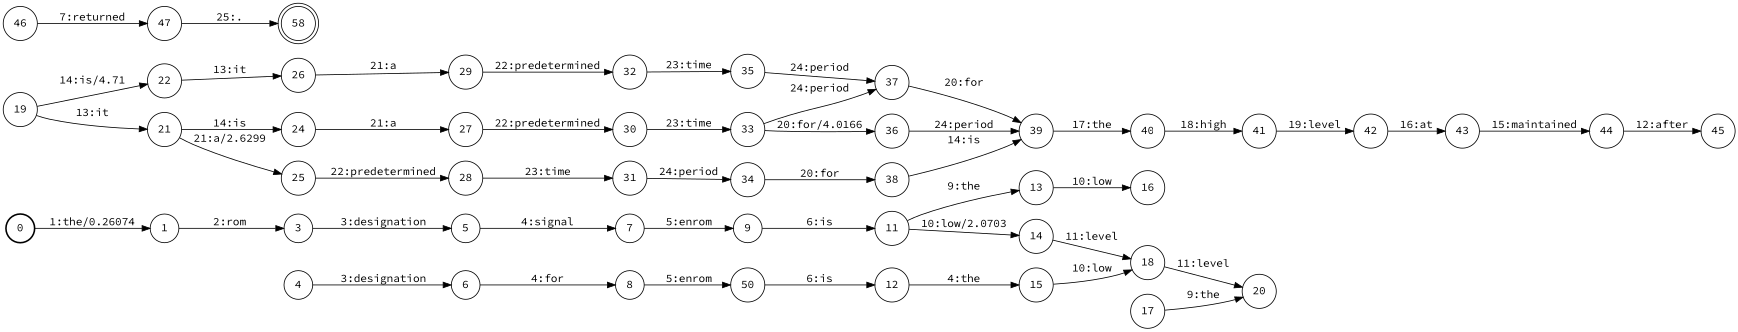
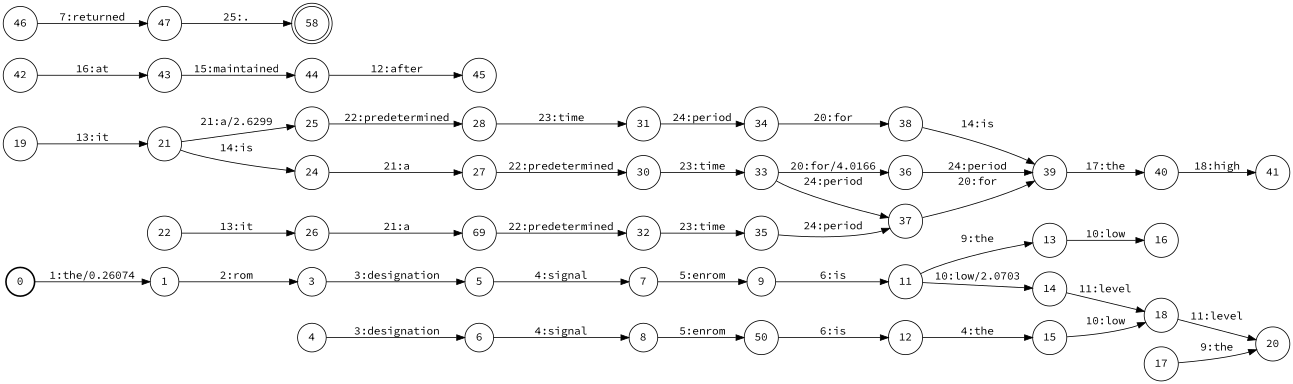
(466, 72) -> (479, 233)
(88, 96) -> none
(1311, 131) -> none
(548, 279) -> (561, 332)
